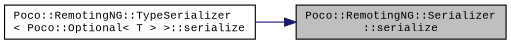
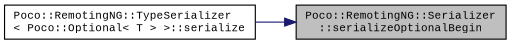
(401, 22) -> (401, 22)
